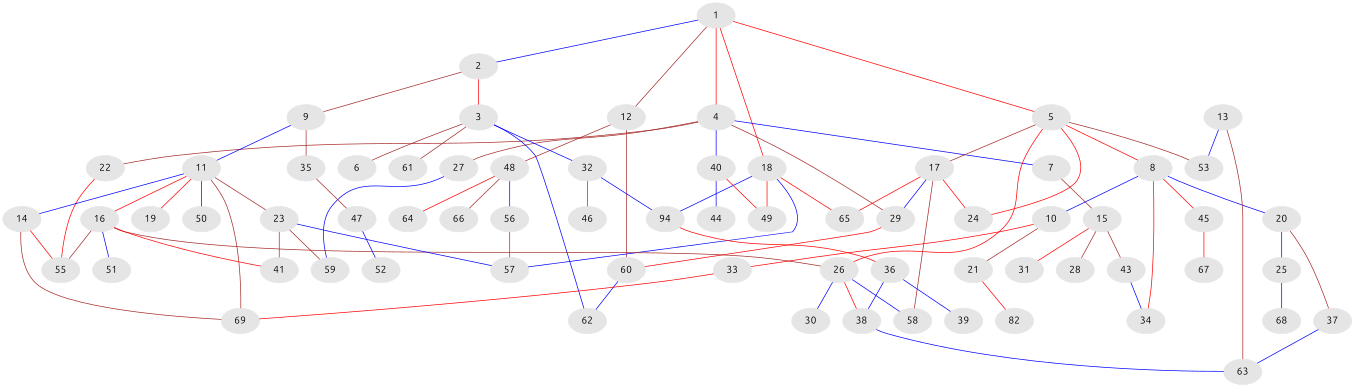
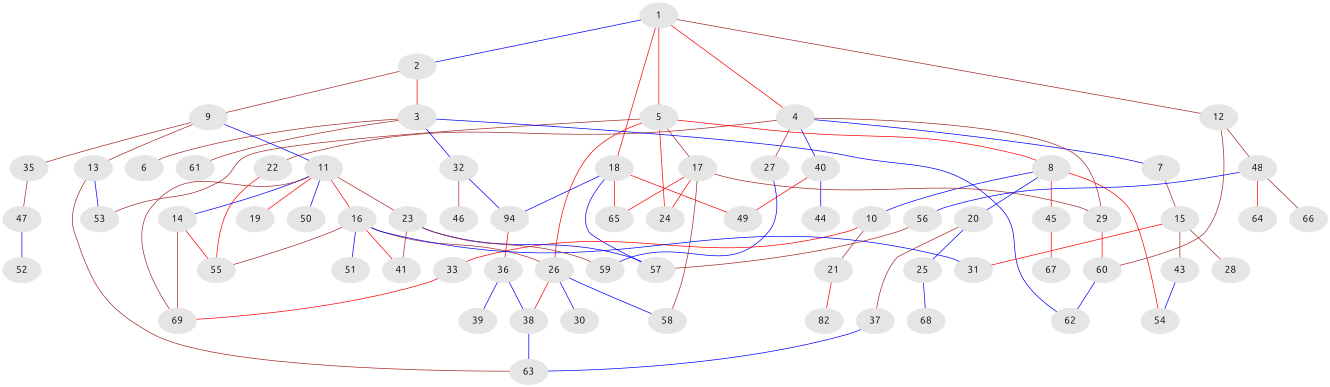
none -> (150, 142)
(915, 194) -> (902, 189)
none -> (636, 247)
(1146, 321) -> (1160, 321)
